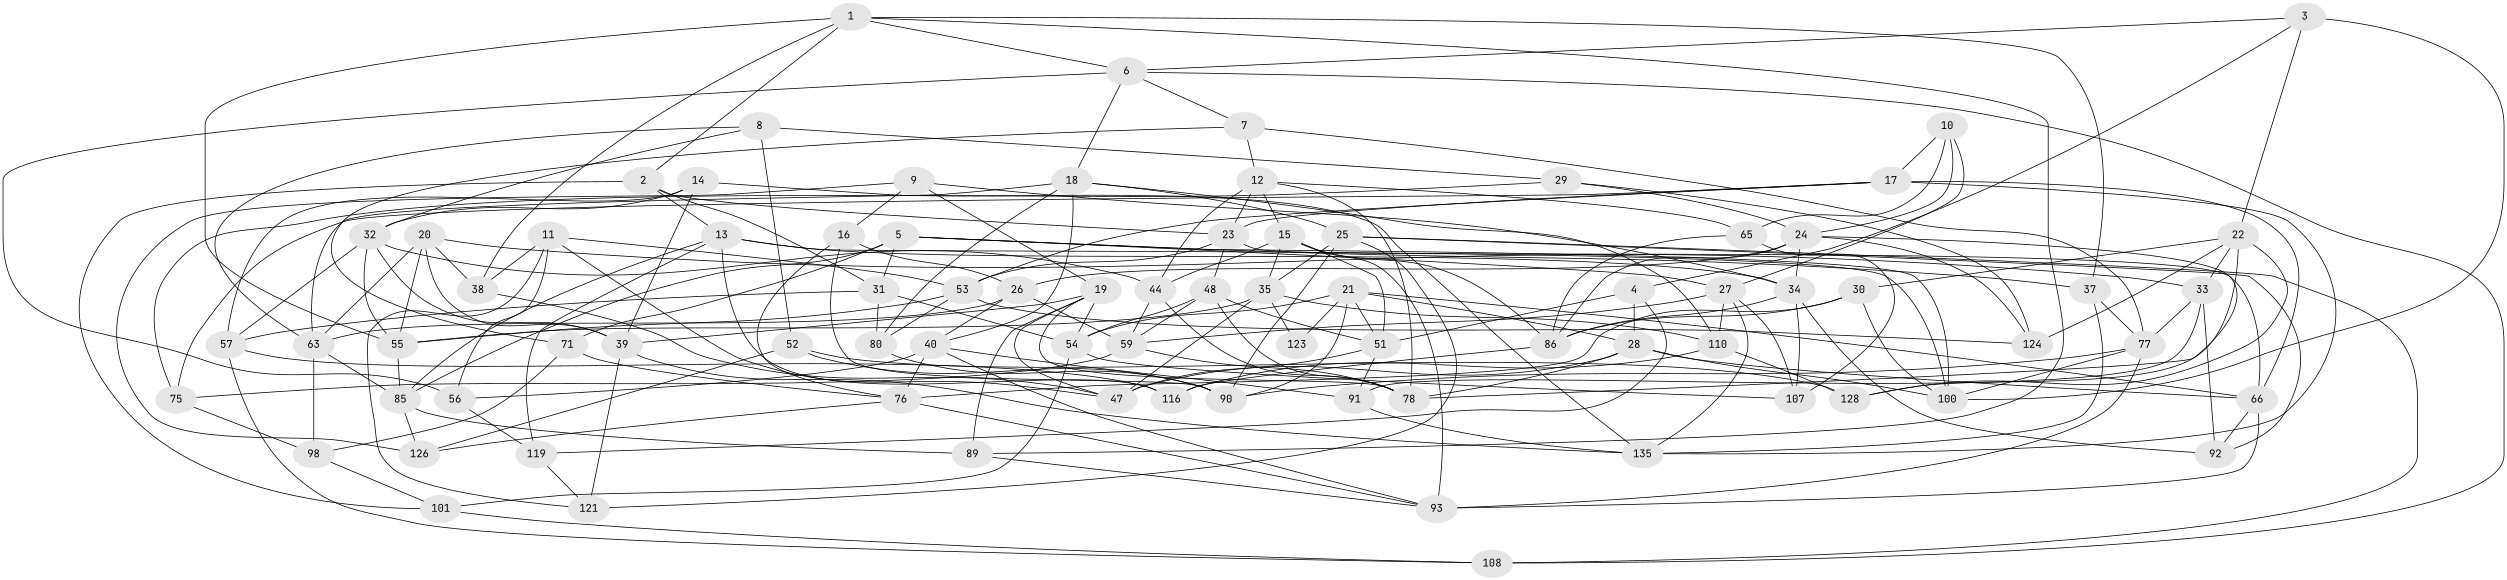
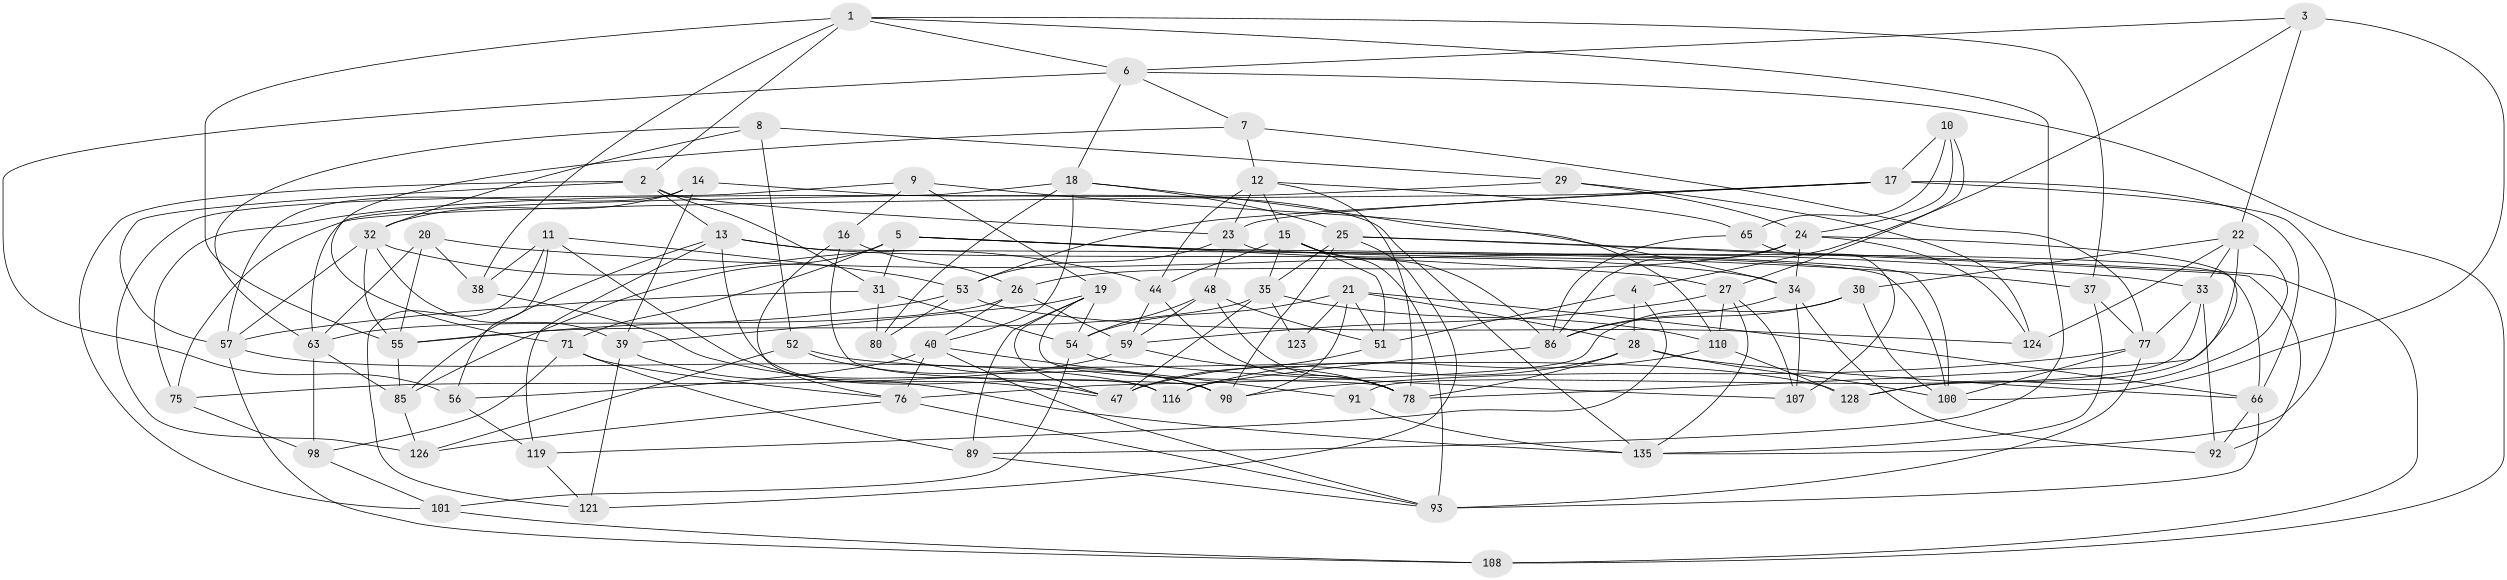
none -> (326, 199)
(456, 307) -> none
(1368, 372) -> none
(683, 441) -> (757, 407)
